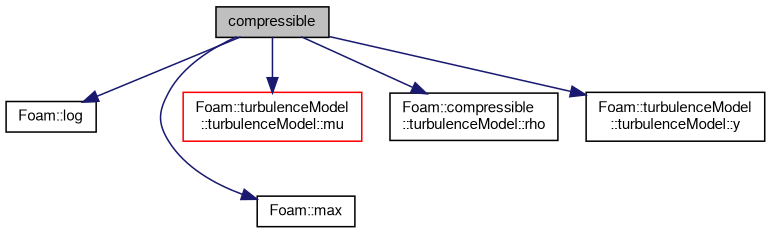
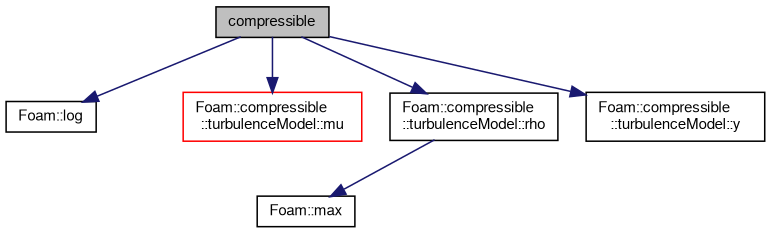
(272, 117) -> (272, 117)
(675, 117) -> (675, 117)
(161, 118) -> (389, 164)
